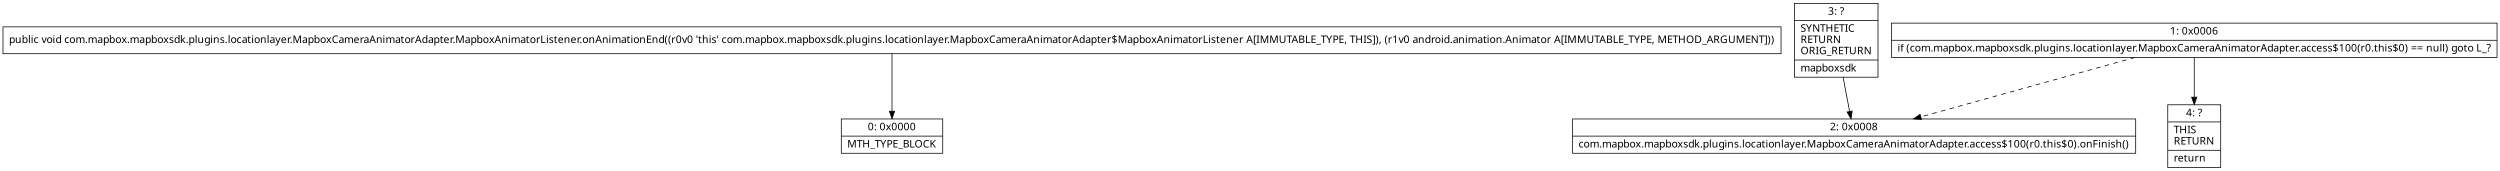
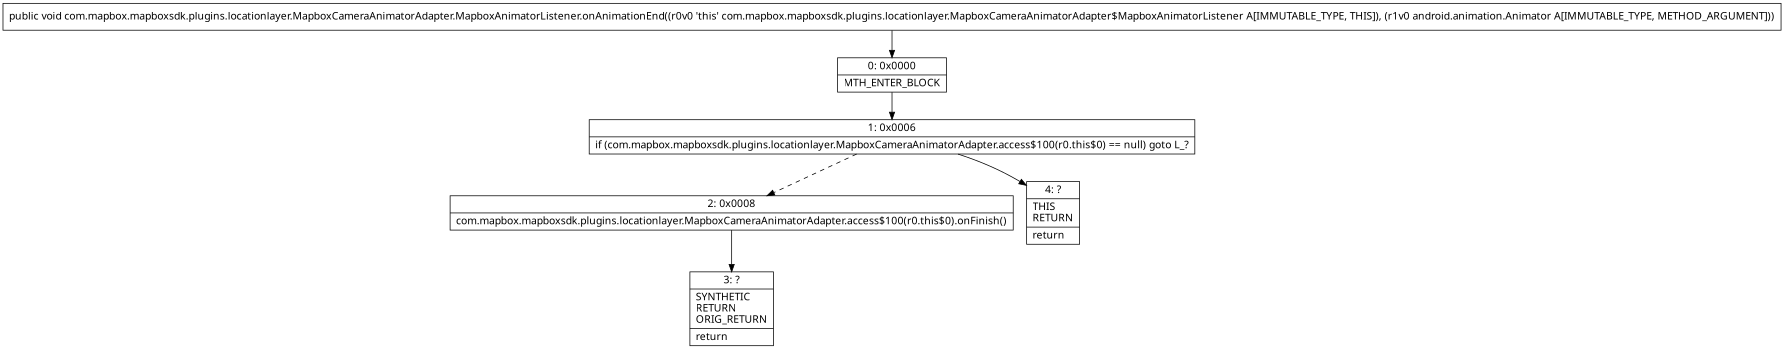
(1829, 68) -> (712, 337)
(1846, 94) -> (732, 247)
none -> (892, 102)
(892, 144) -> (892, 83)
